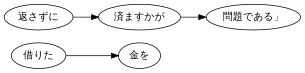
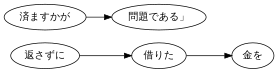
(82, 17) -> (102, 56)
